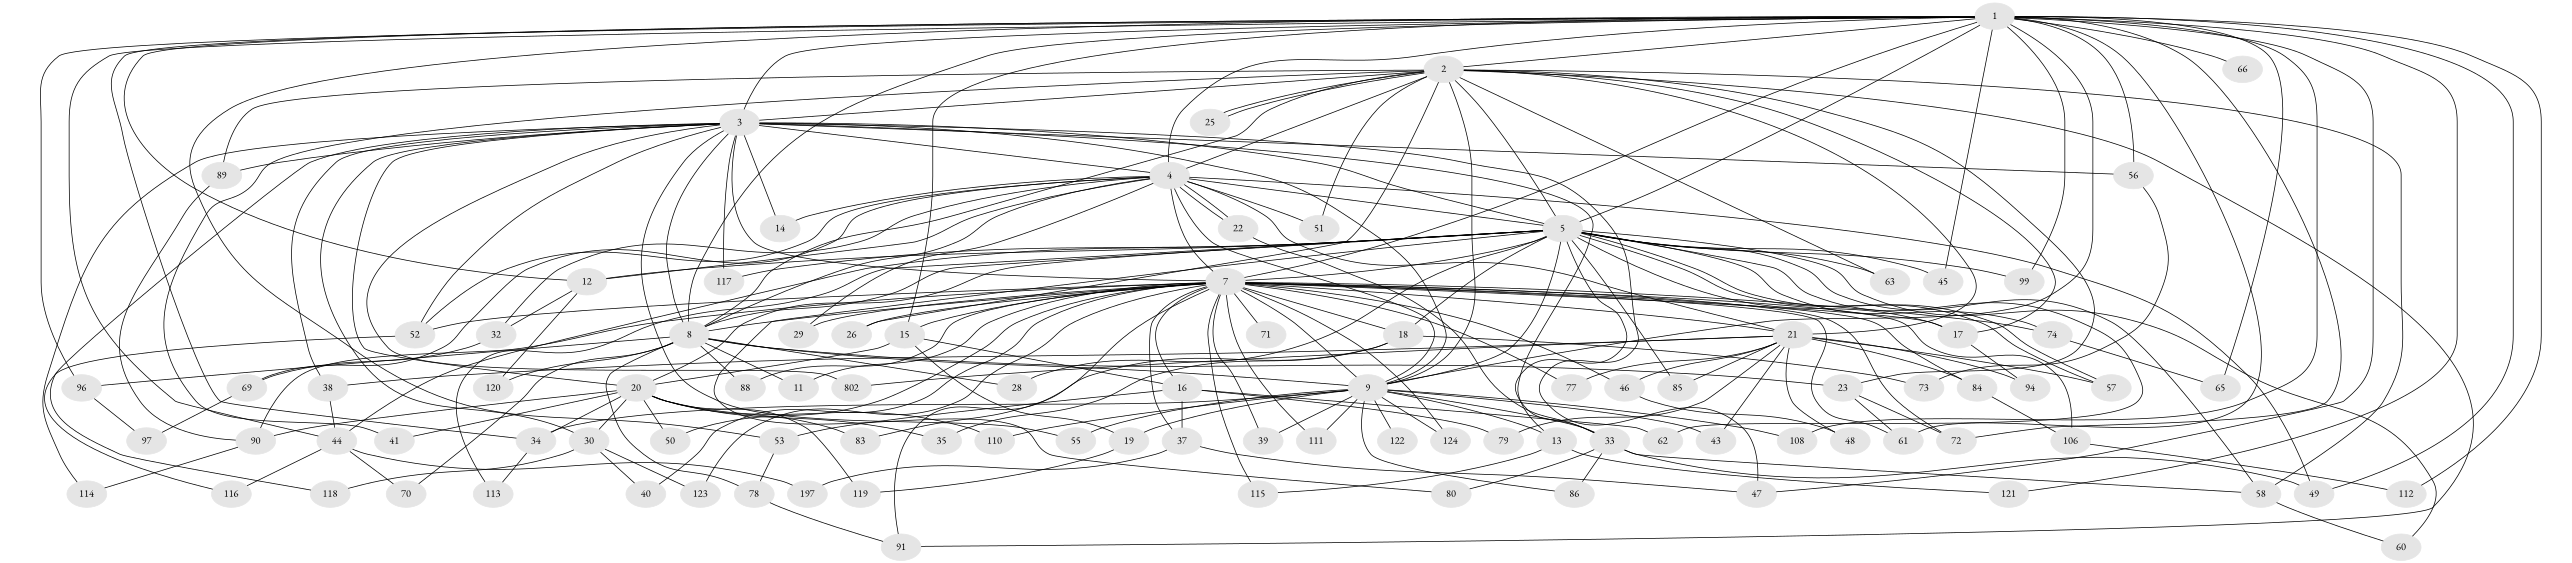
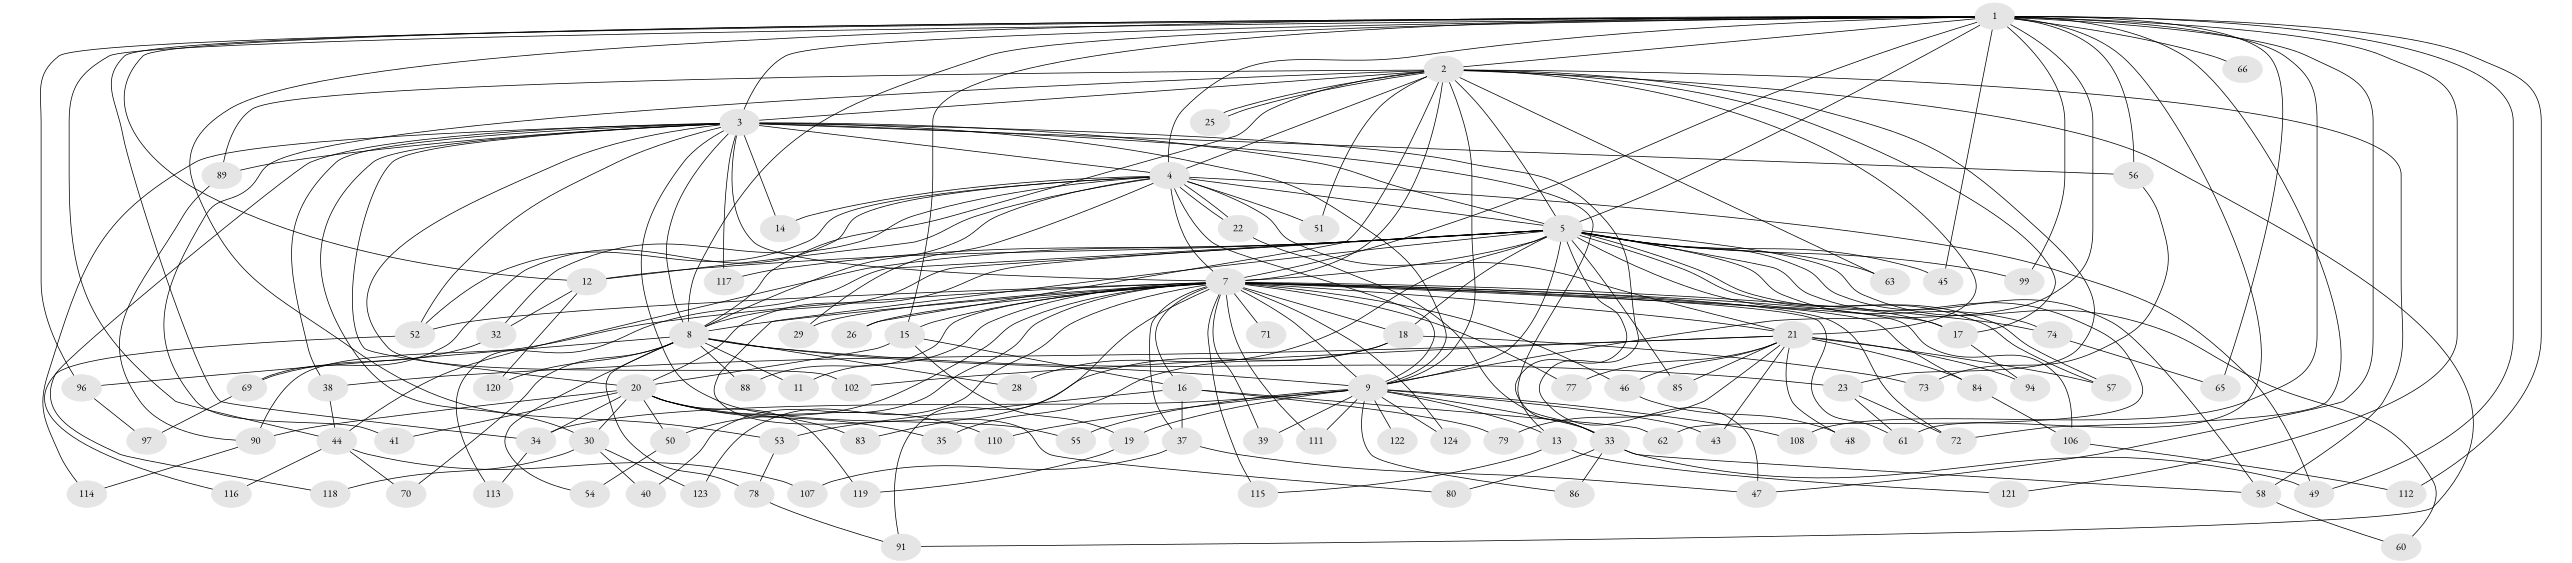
none -> (1387, 226)
(852, 388) -> (852, 388)
none -> (590, 494)
(807, 494) -> (807, 494)
